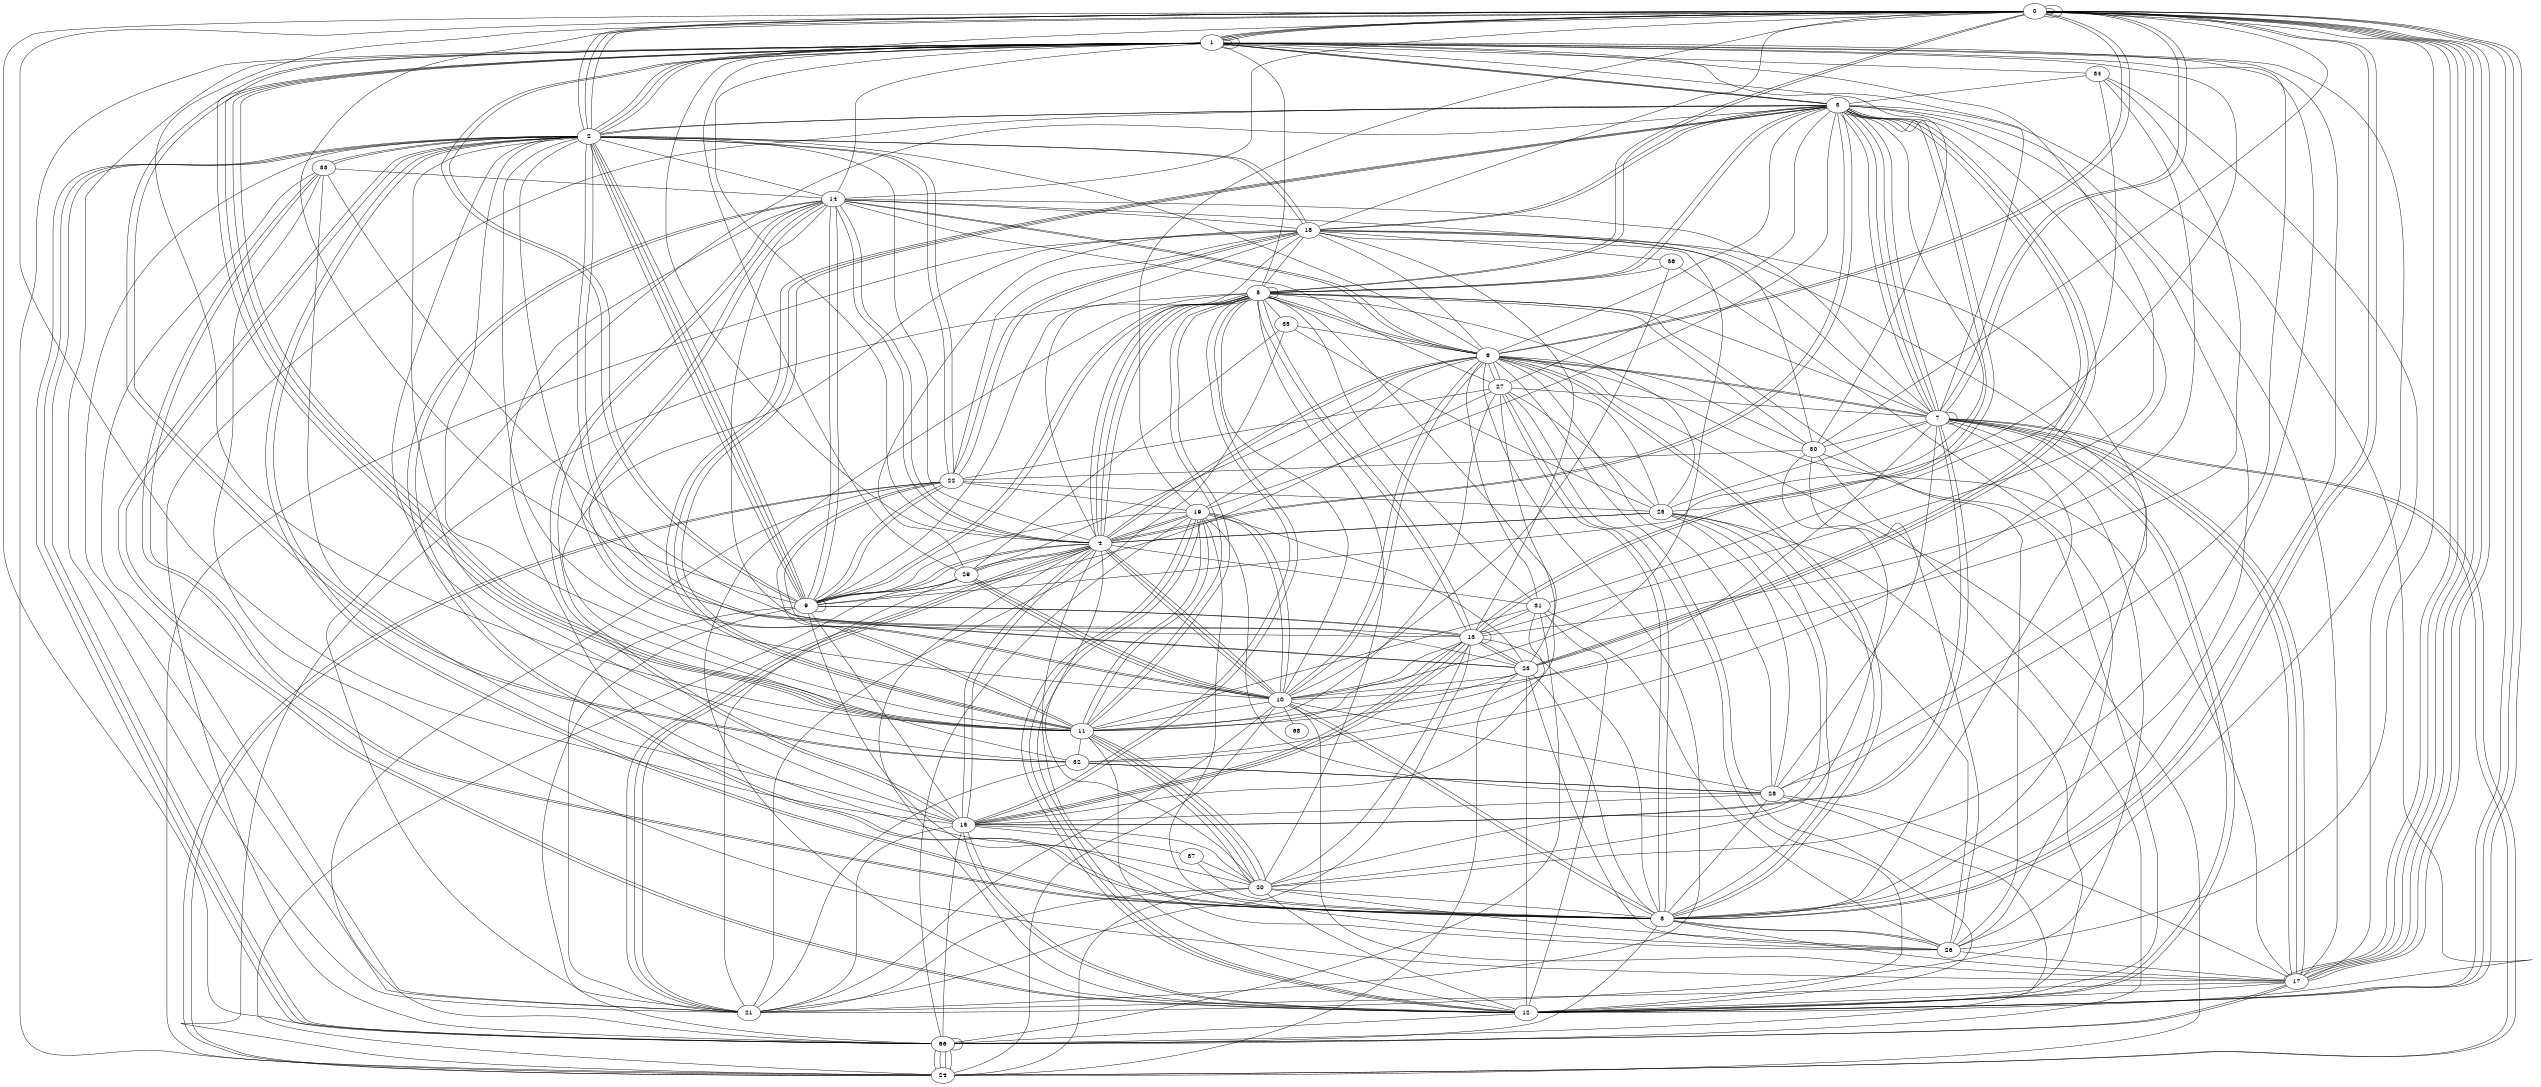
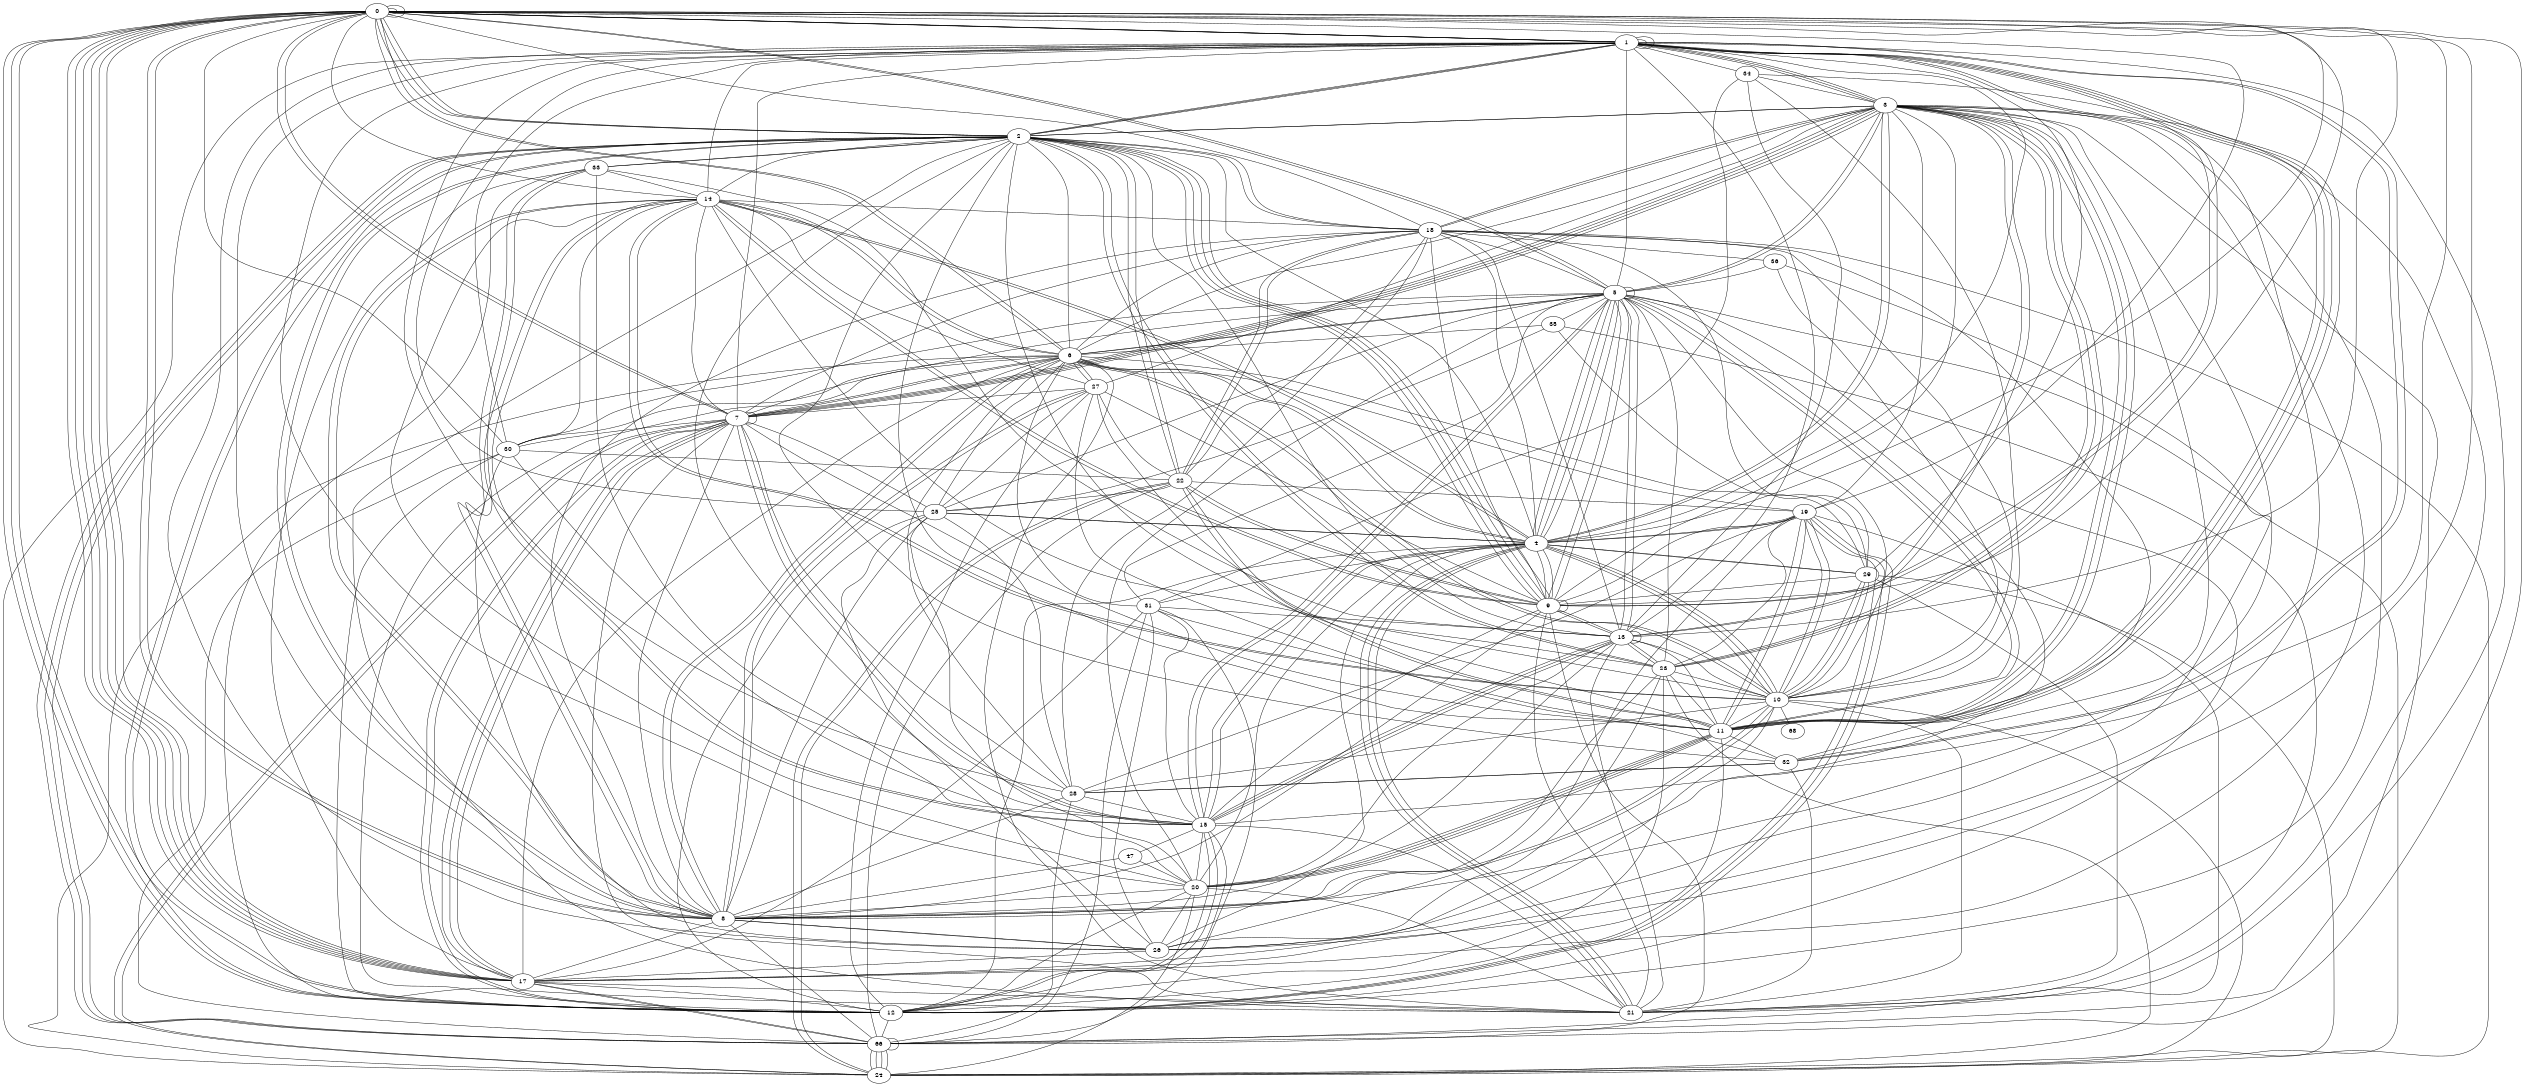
(459, 39) -> (2213, 34)
(1192, 856) -> (1130, 856)
(2041, 869) -> (867, 848)
